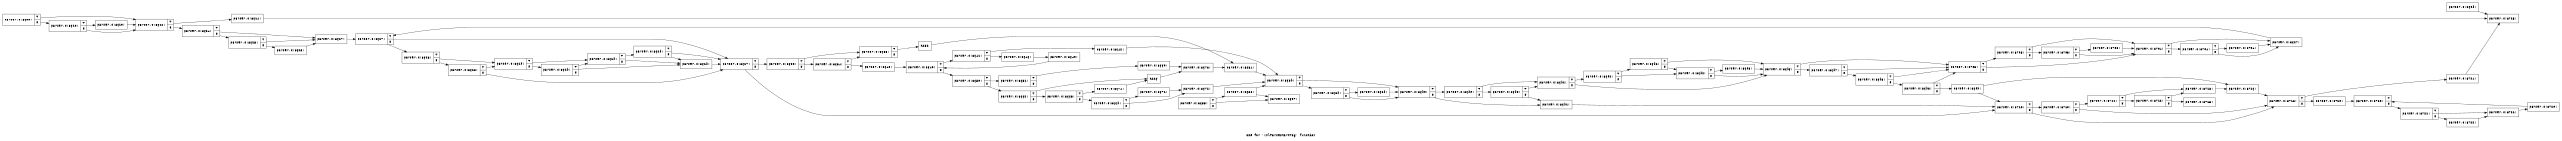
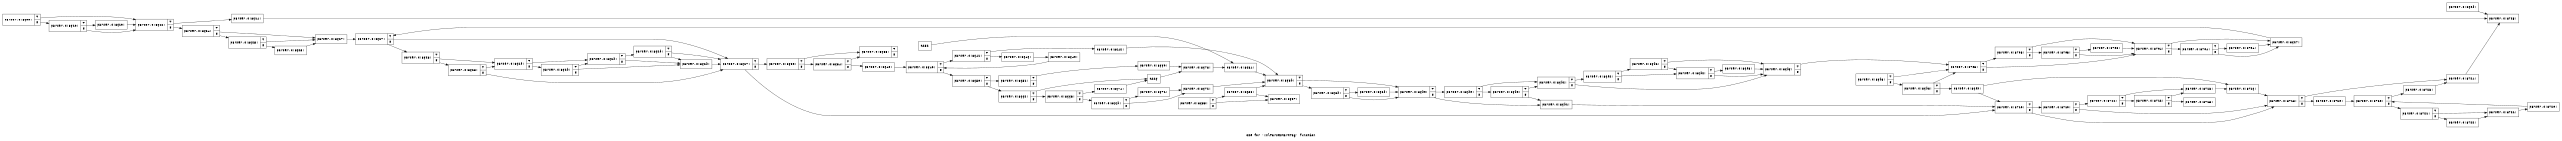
(907, 48) -> none
(1828, 70) -> none
none -> (2419, 90)
